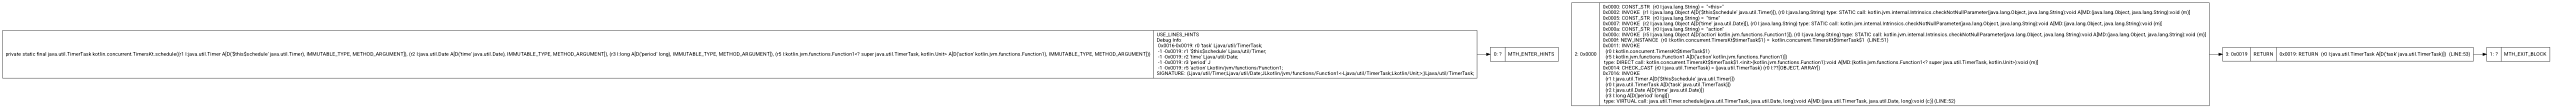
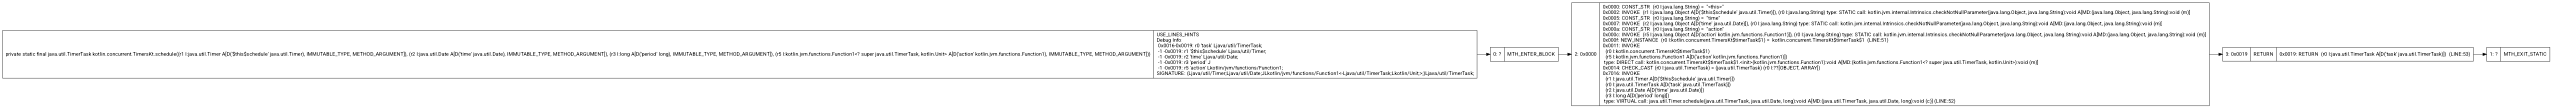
(1531, 54) -> (1531, 54)
none -> (1563, 54)
(2525, 54) -> (2525, 54)
